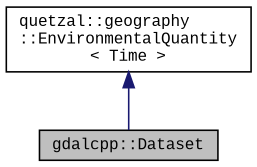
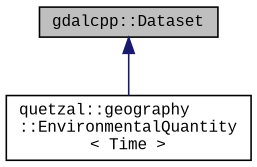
(129, 109) -> (129, 75)
